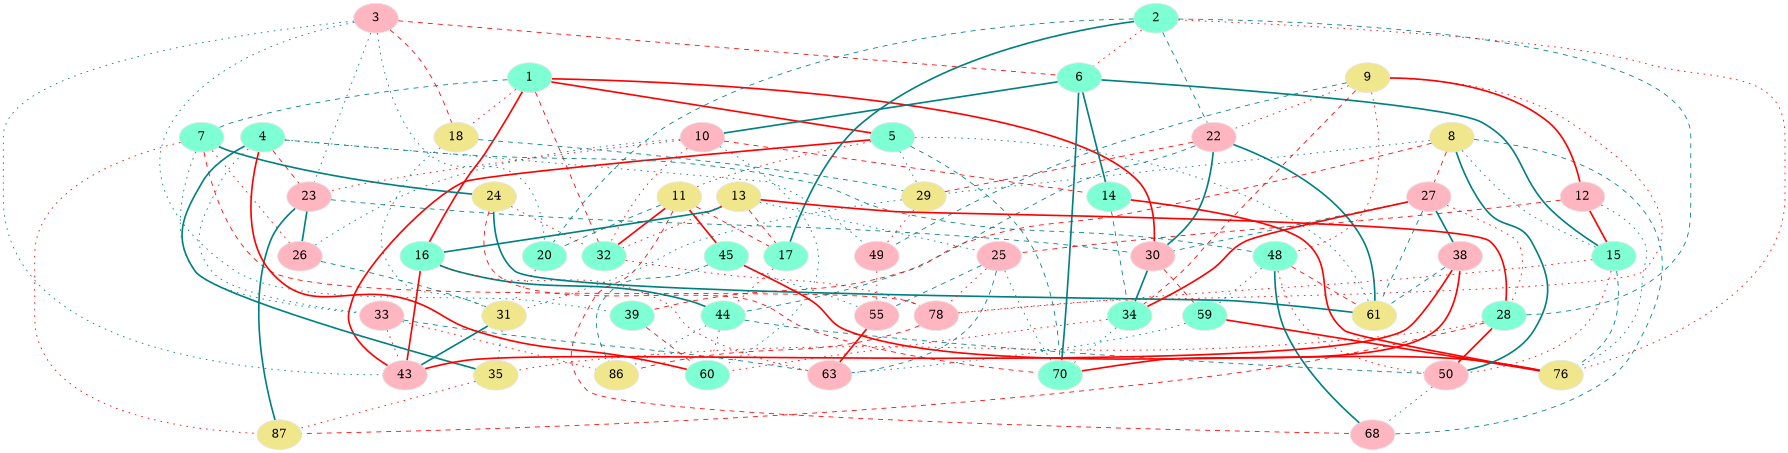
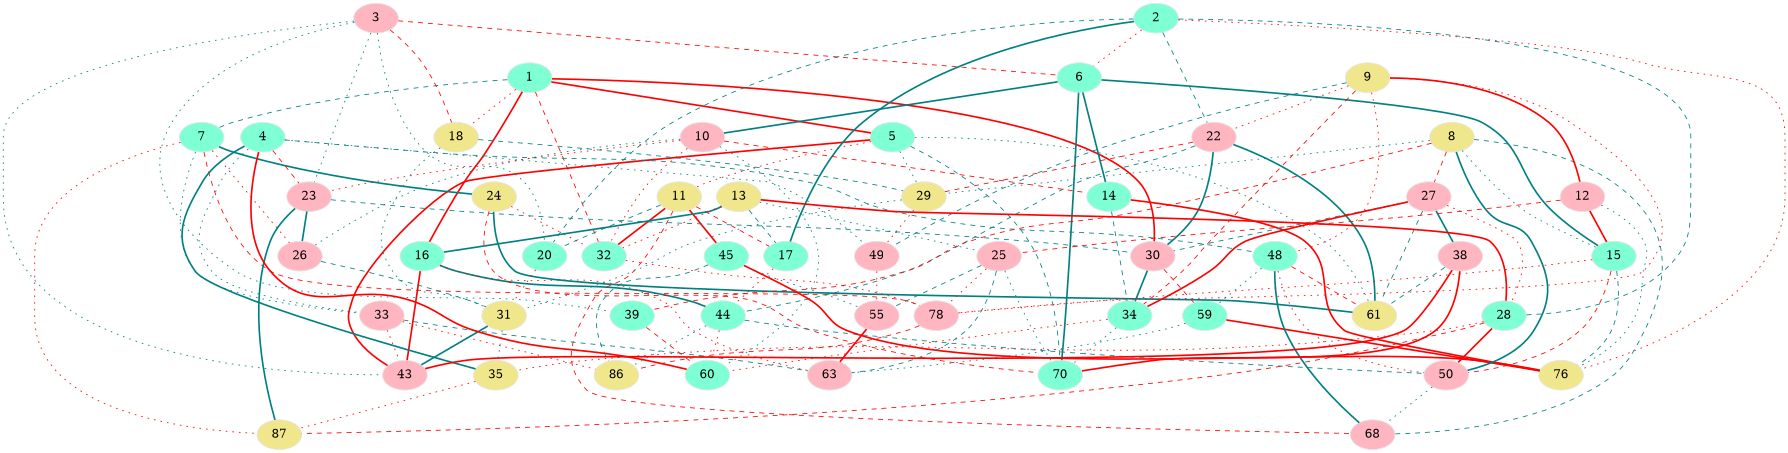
(766, 231) -> (766, 231)
(1558, 346) -> (1558, 346)
